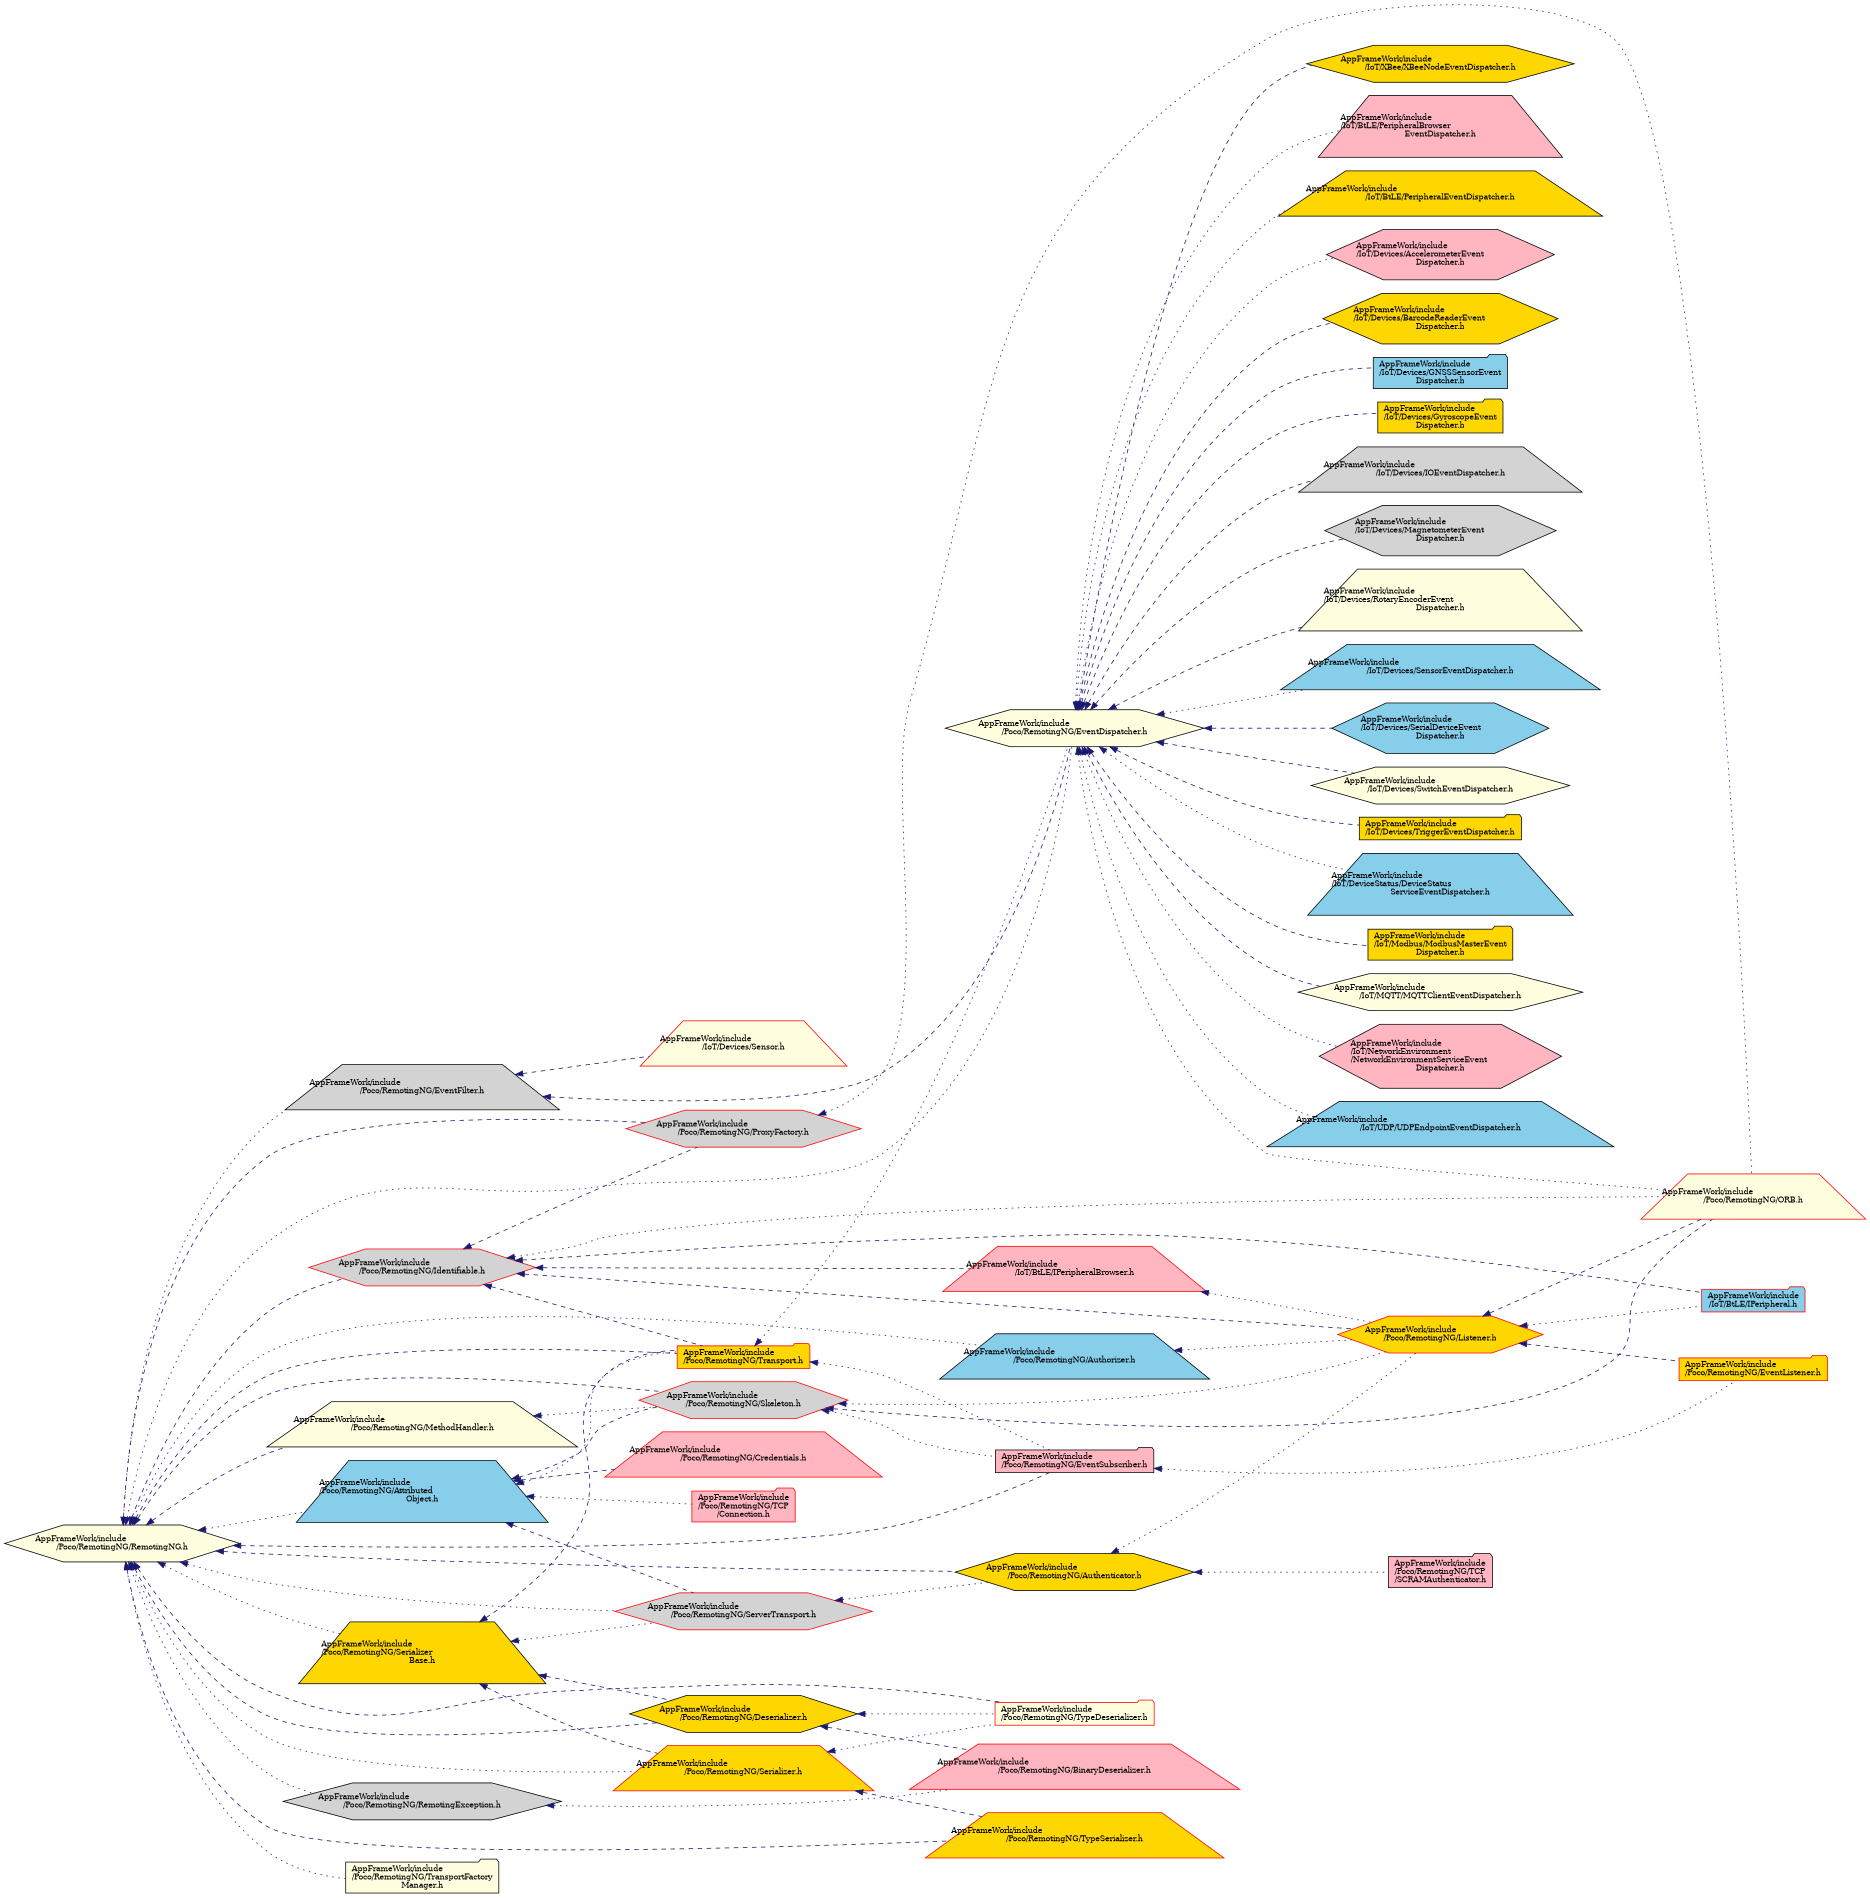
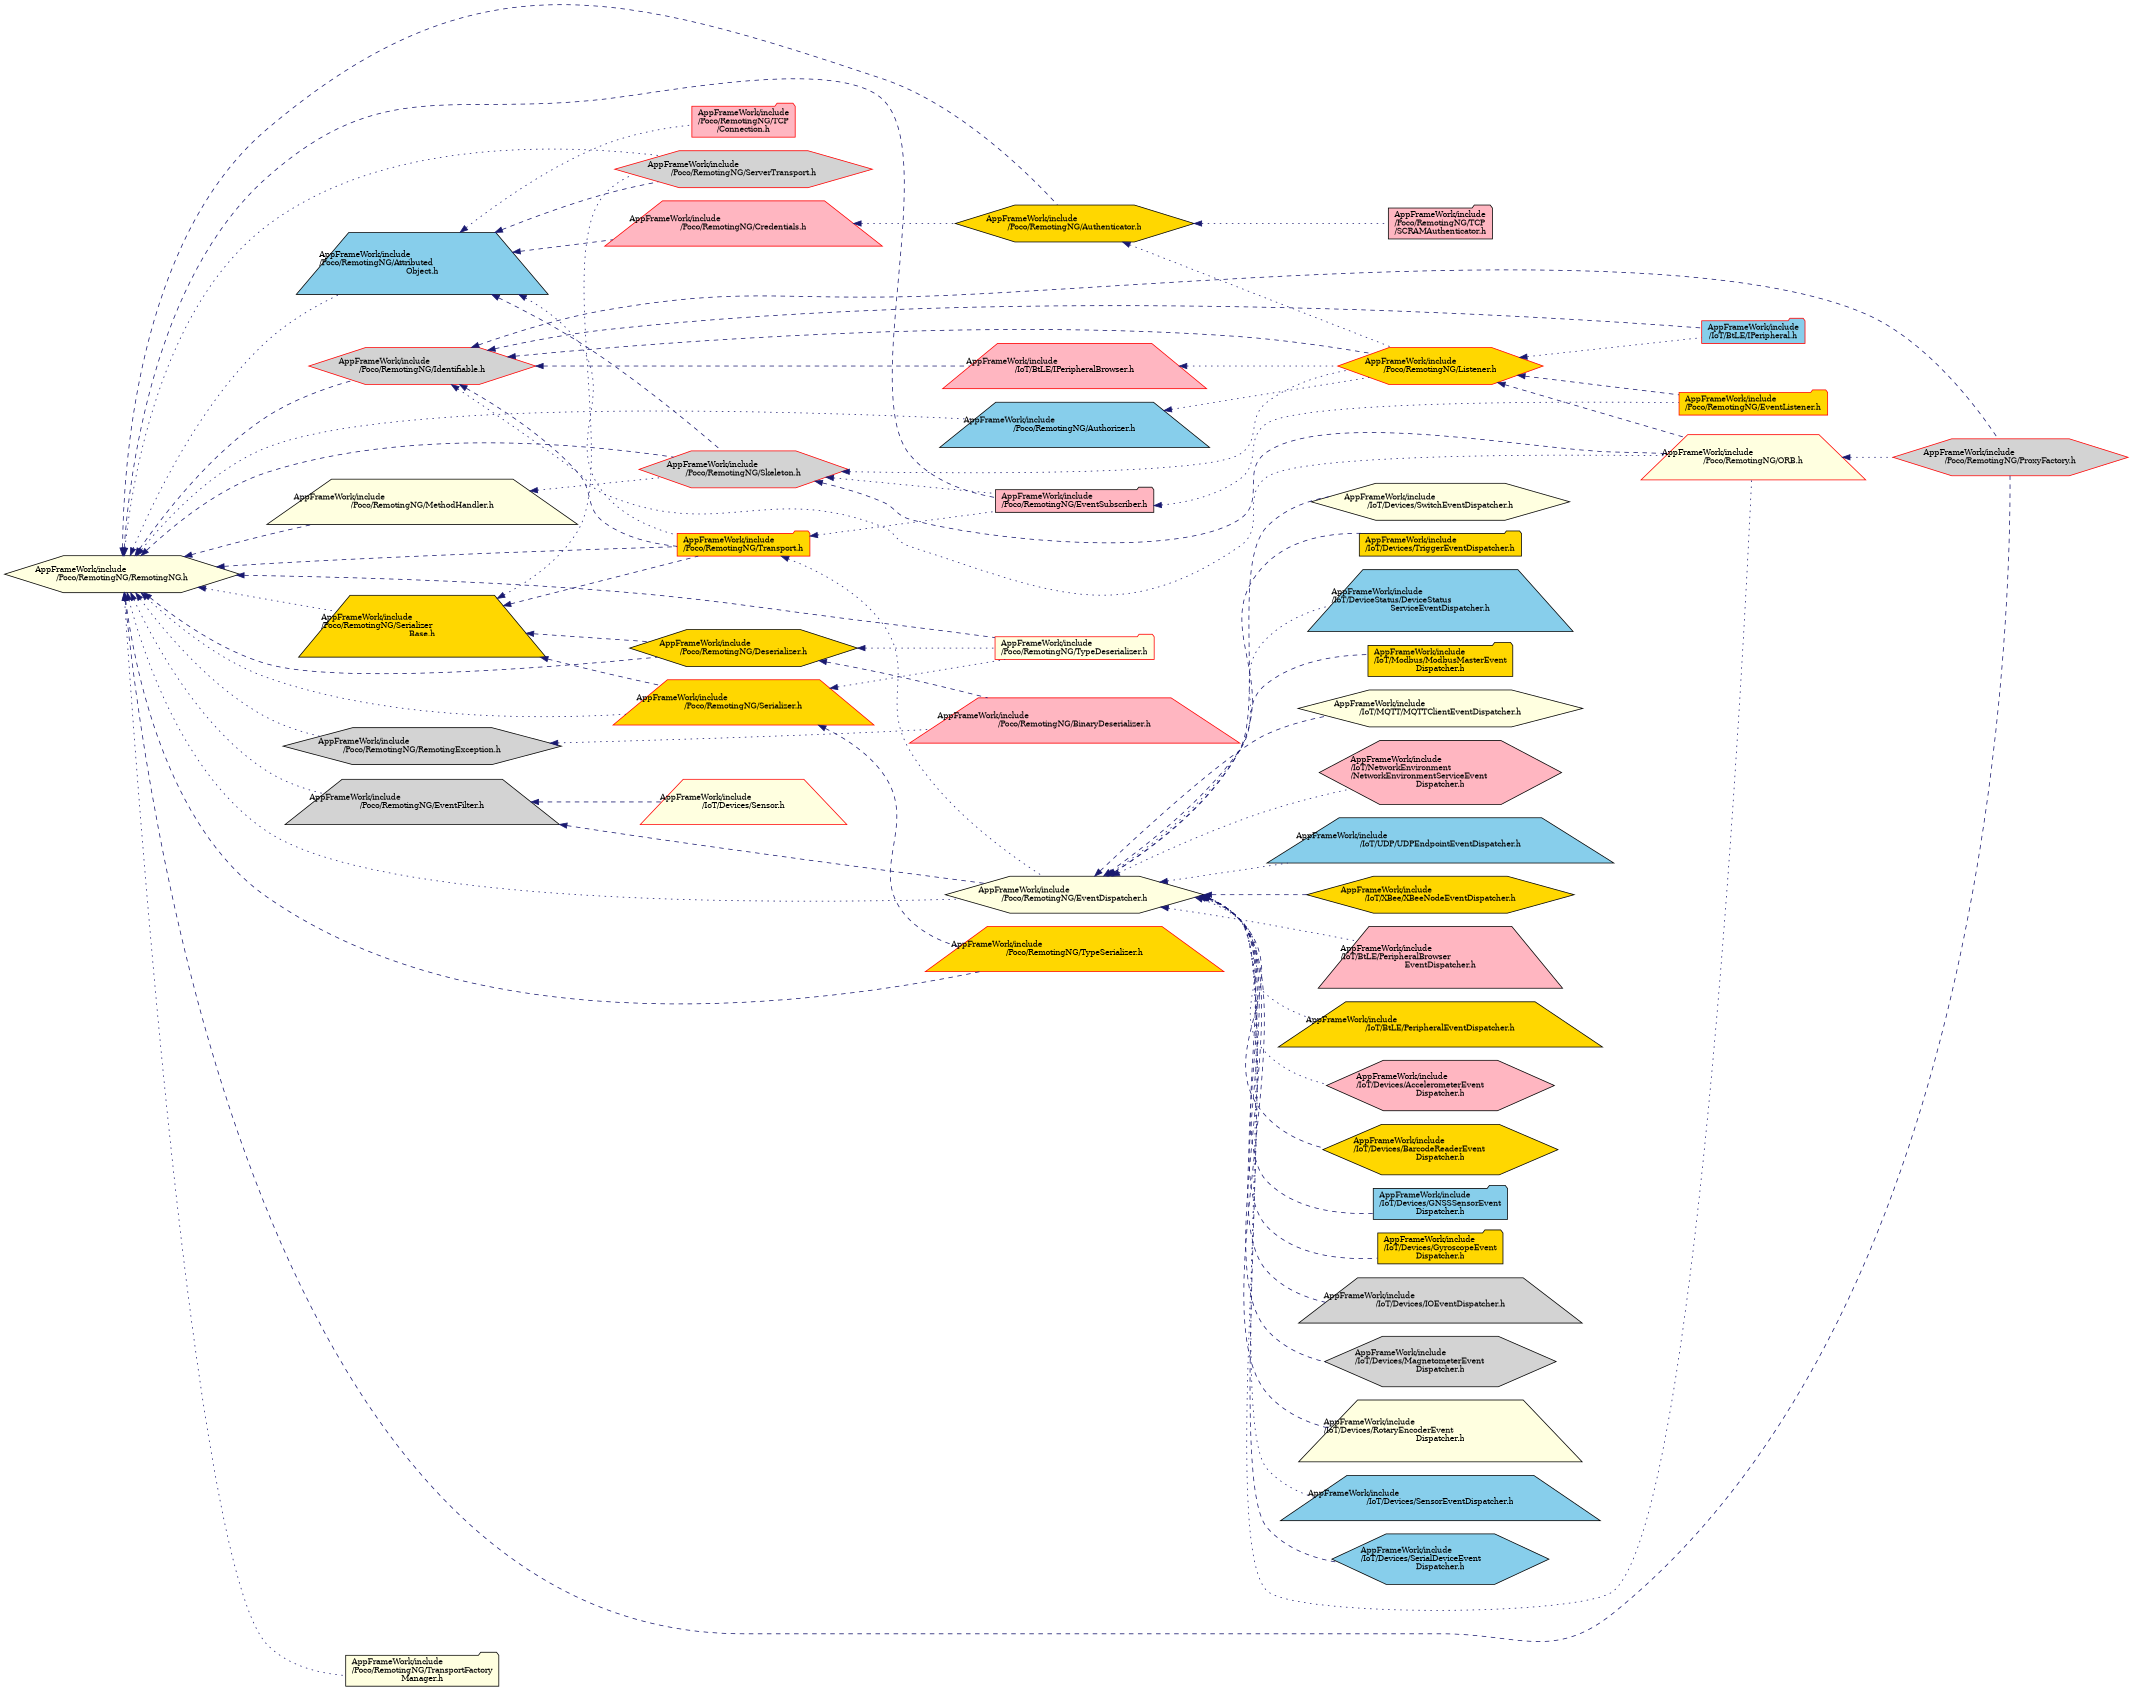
(1402, 7) -> (1871, 457)
(915, 1591) -> (908, 224)
